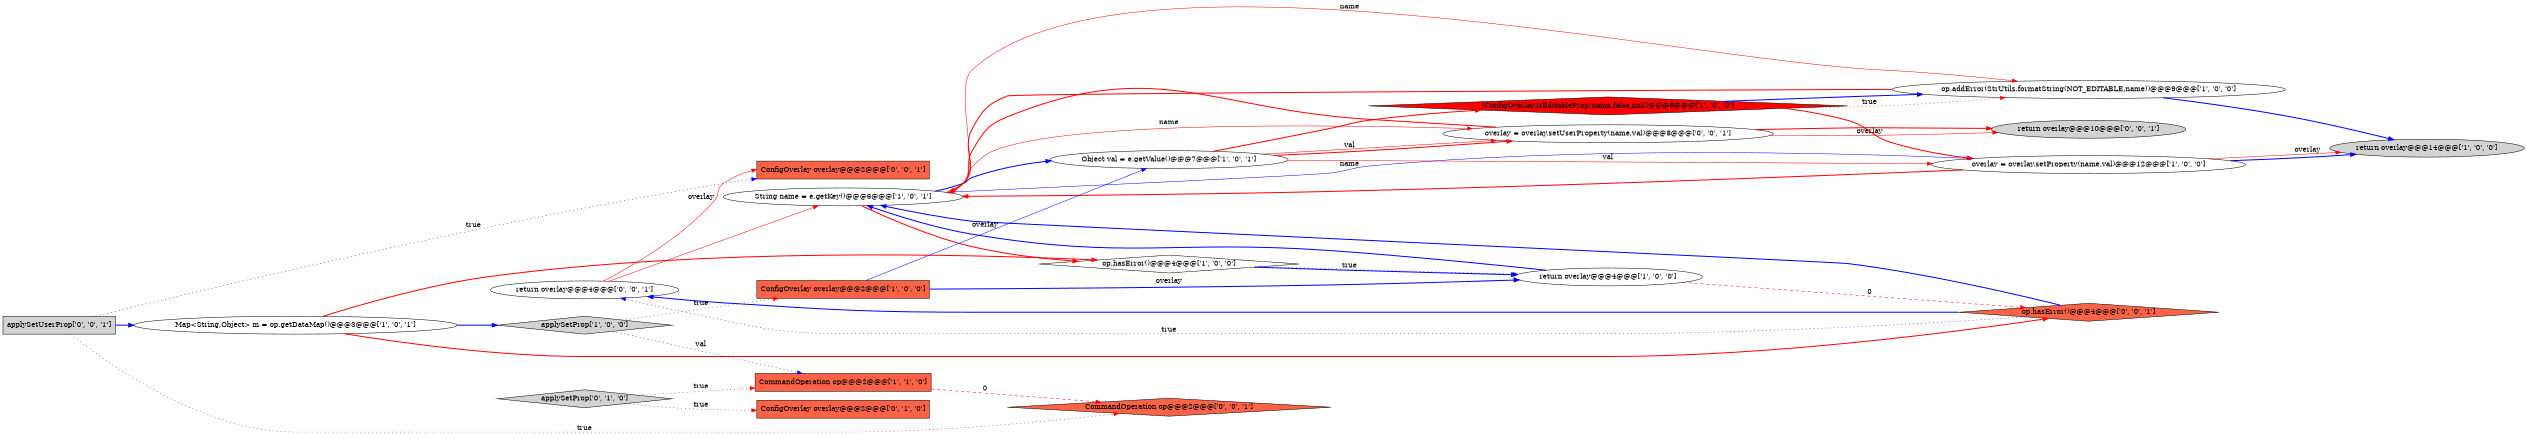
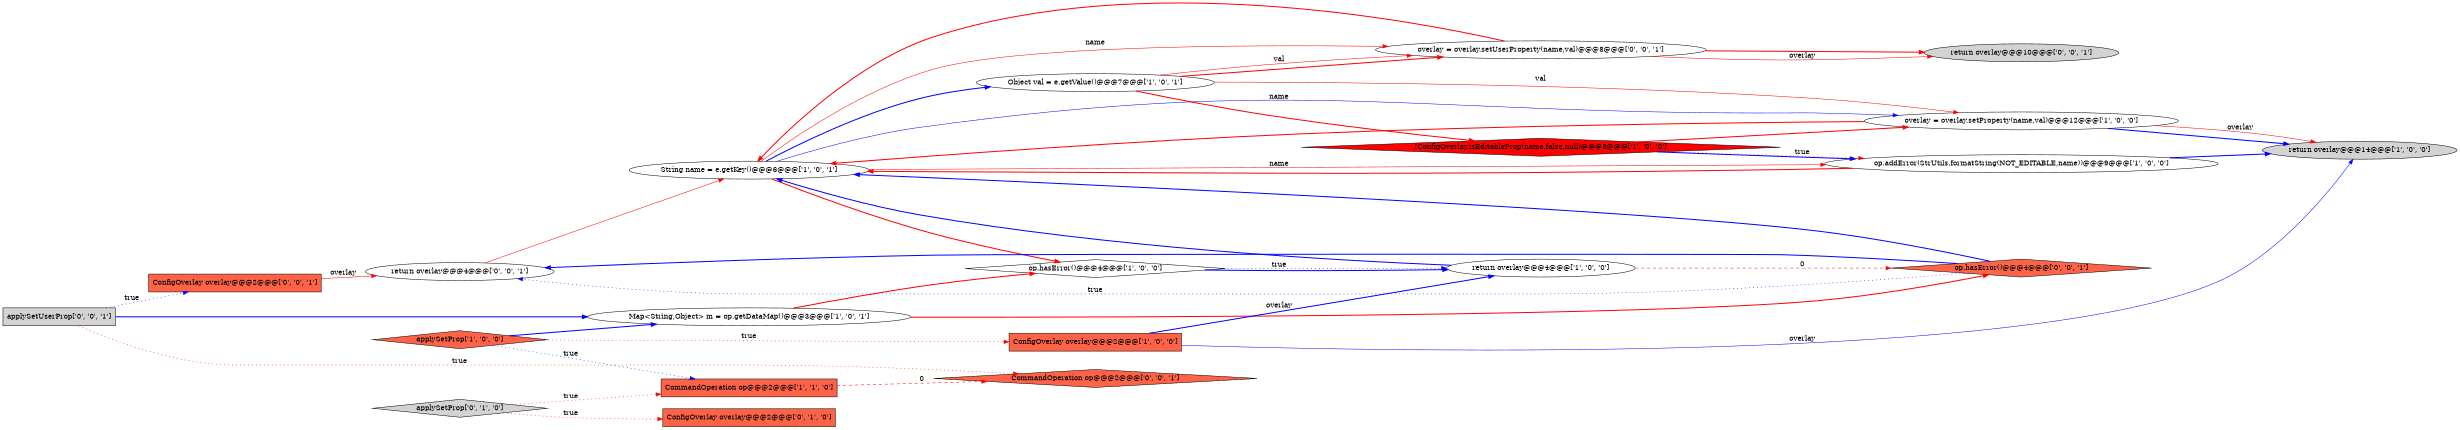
(997, 228) -> (1792, 343)
(683, 230) -> (346, 277)
(475, 325) -> (580, 330)
(585, 325) -> (460, 340)
(701, 344) -> (571, 354)
